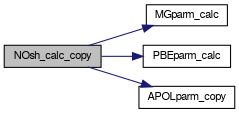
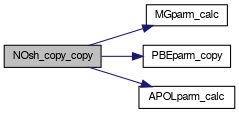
(53, 56) -> (53, 56)
(187, 56) -> (187, 56)
(187, 97) -> (187, 97)
